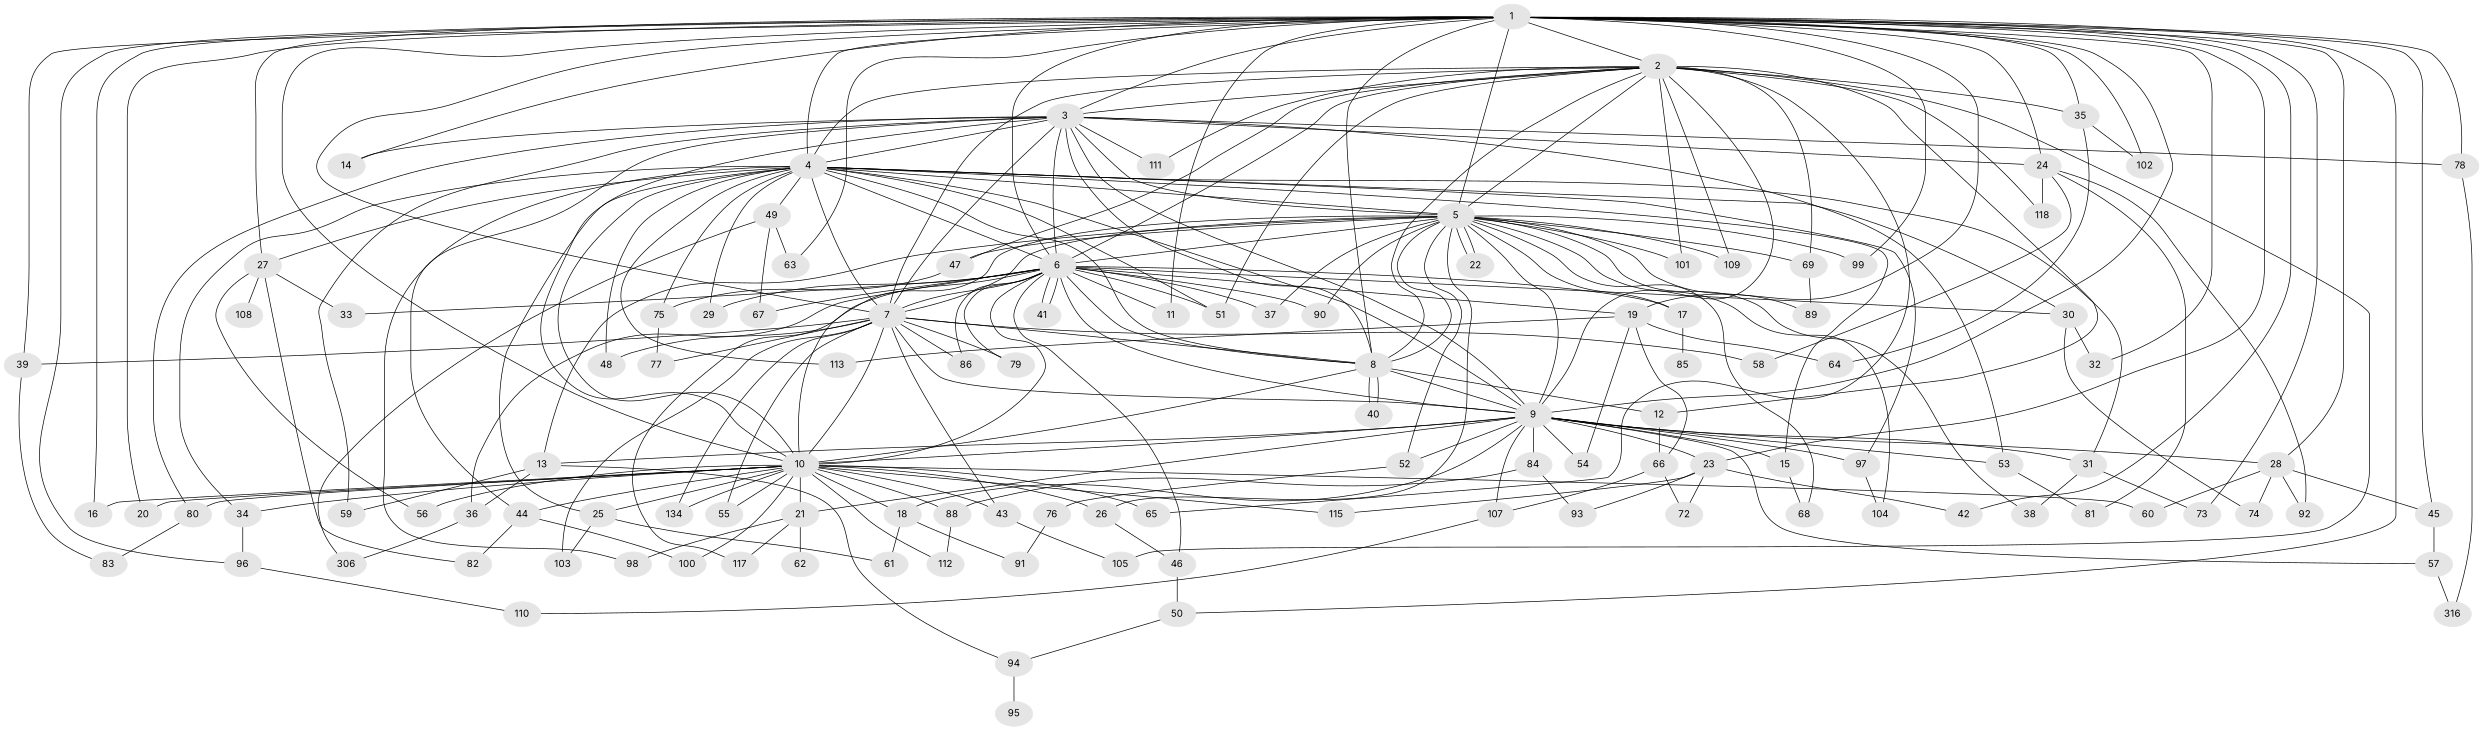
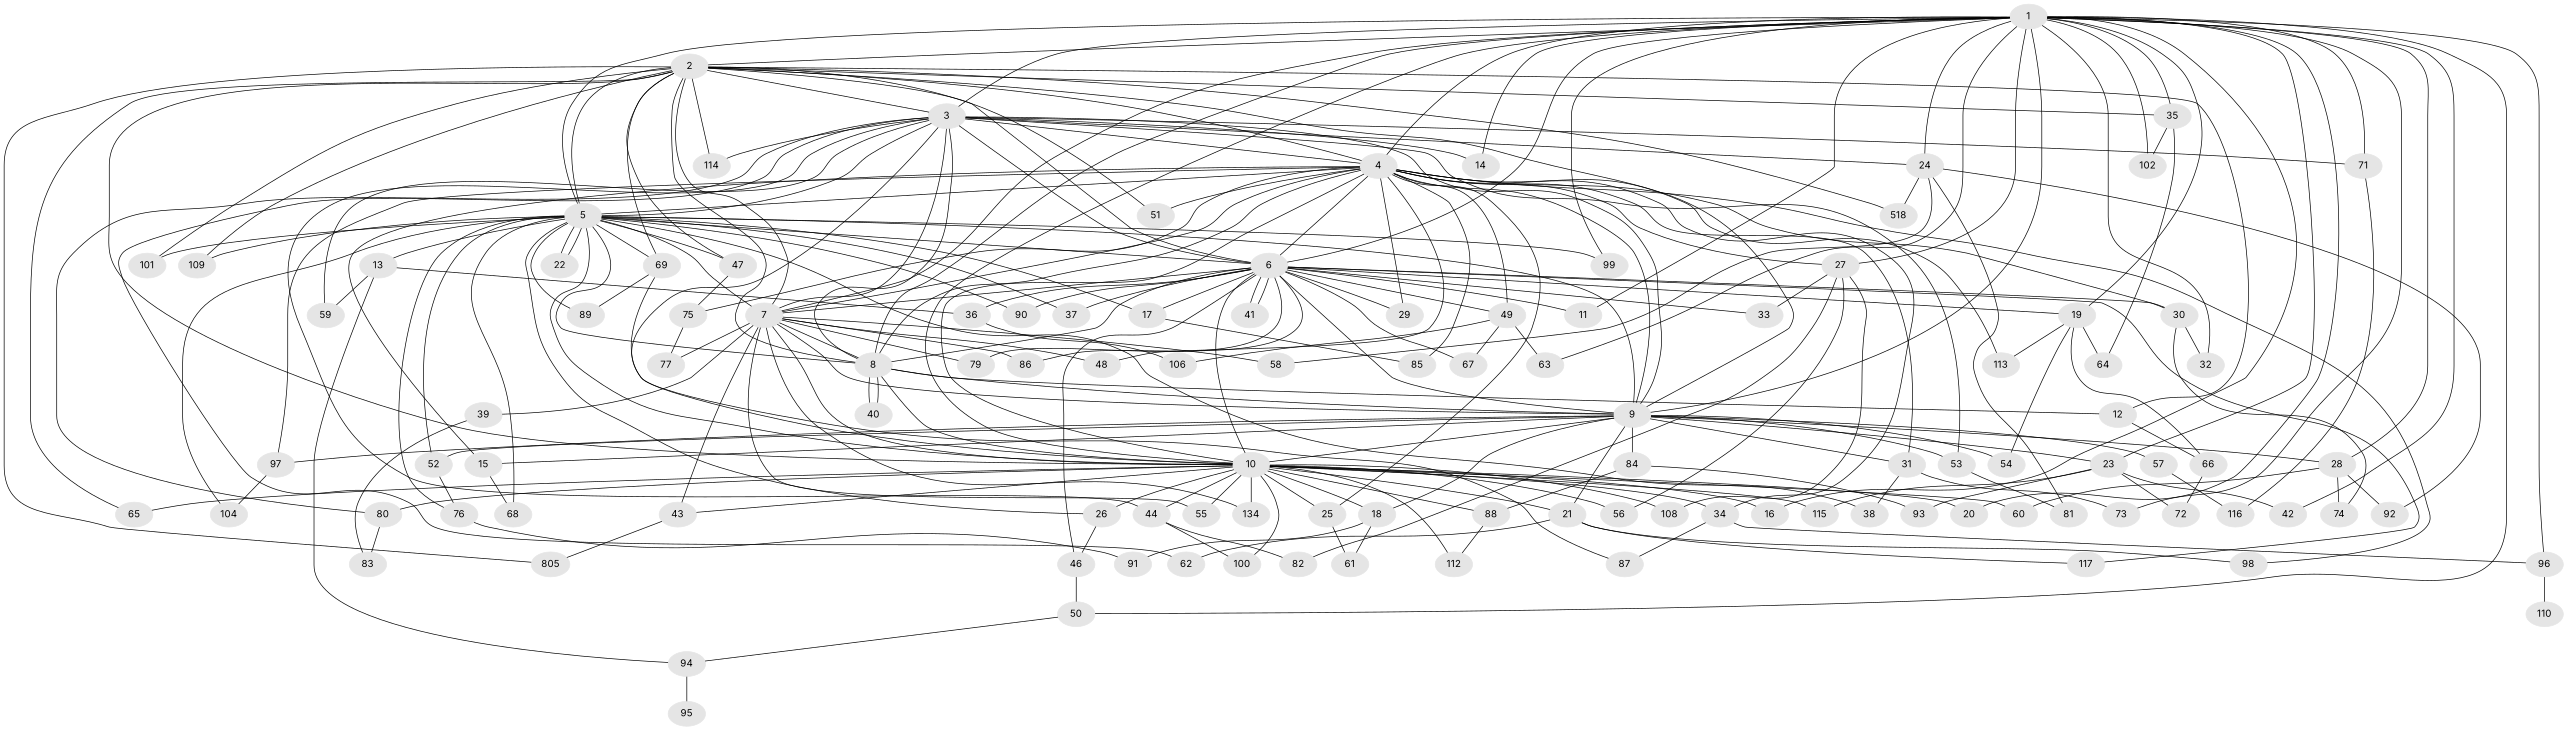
(619, 30) -> none
(1156, 166) -> (712, 166)
(2460, 166) -> (2363, 166)
(2042, 216) -> (1899, 216)
none -> (1469, 251)
(1141, 286) -> (1388, 290)
none -> (411, 320)
none -> (312, 382)
none -> (203, 415)
(1038, 443) -> none
none -> (1464, 472)
(1495, 515) -> none
(2434, 515) -> none
(347, 564) -> (1178, 365)
(563, 564) -> none
(1120, 564) -> (551, 564)
none -> (1625, 564)
(2453, 614) -> (2235, 515)
